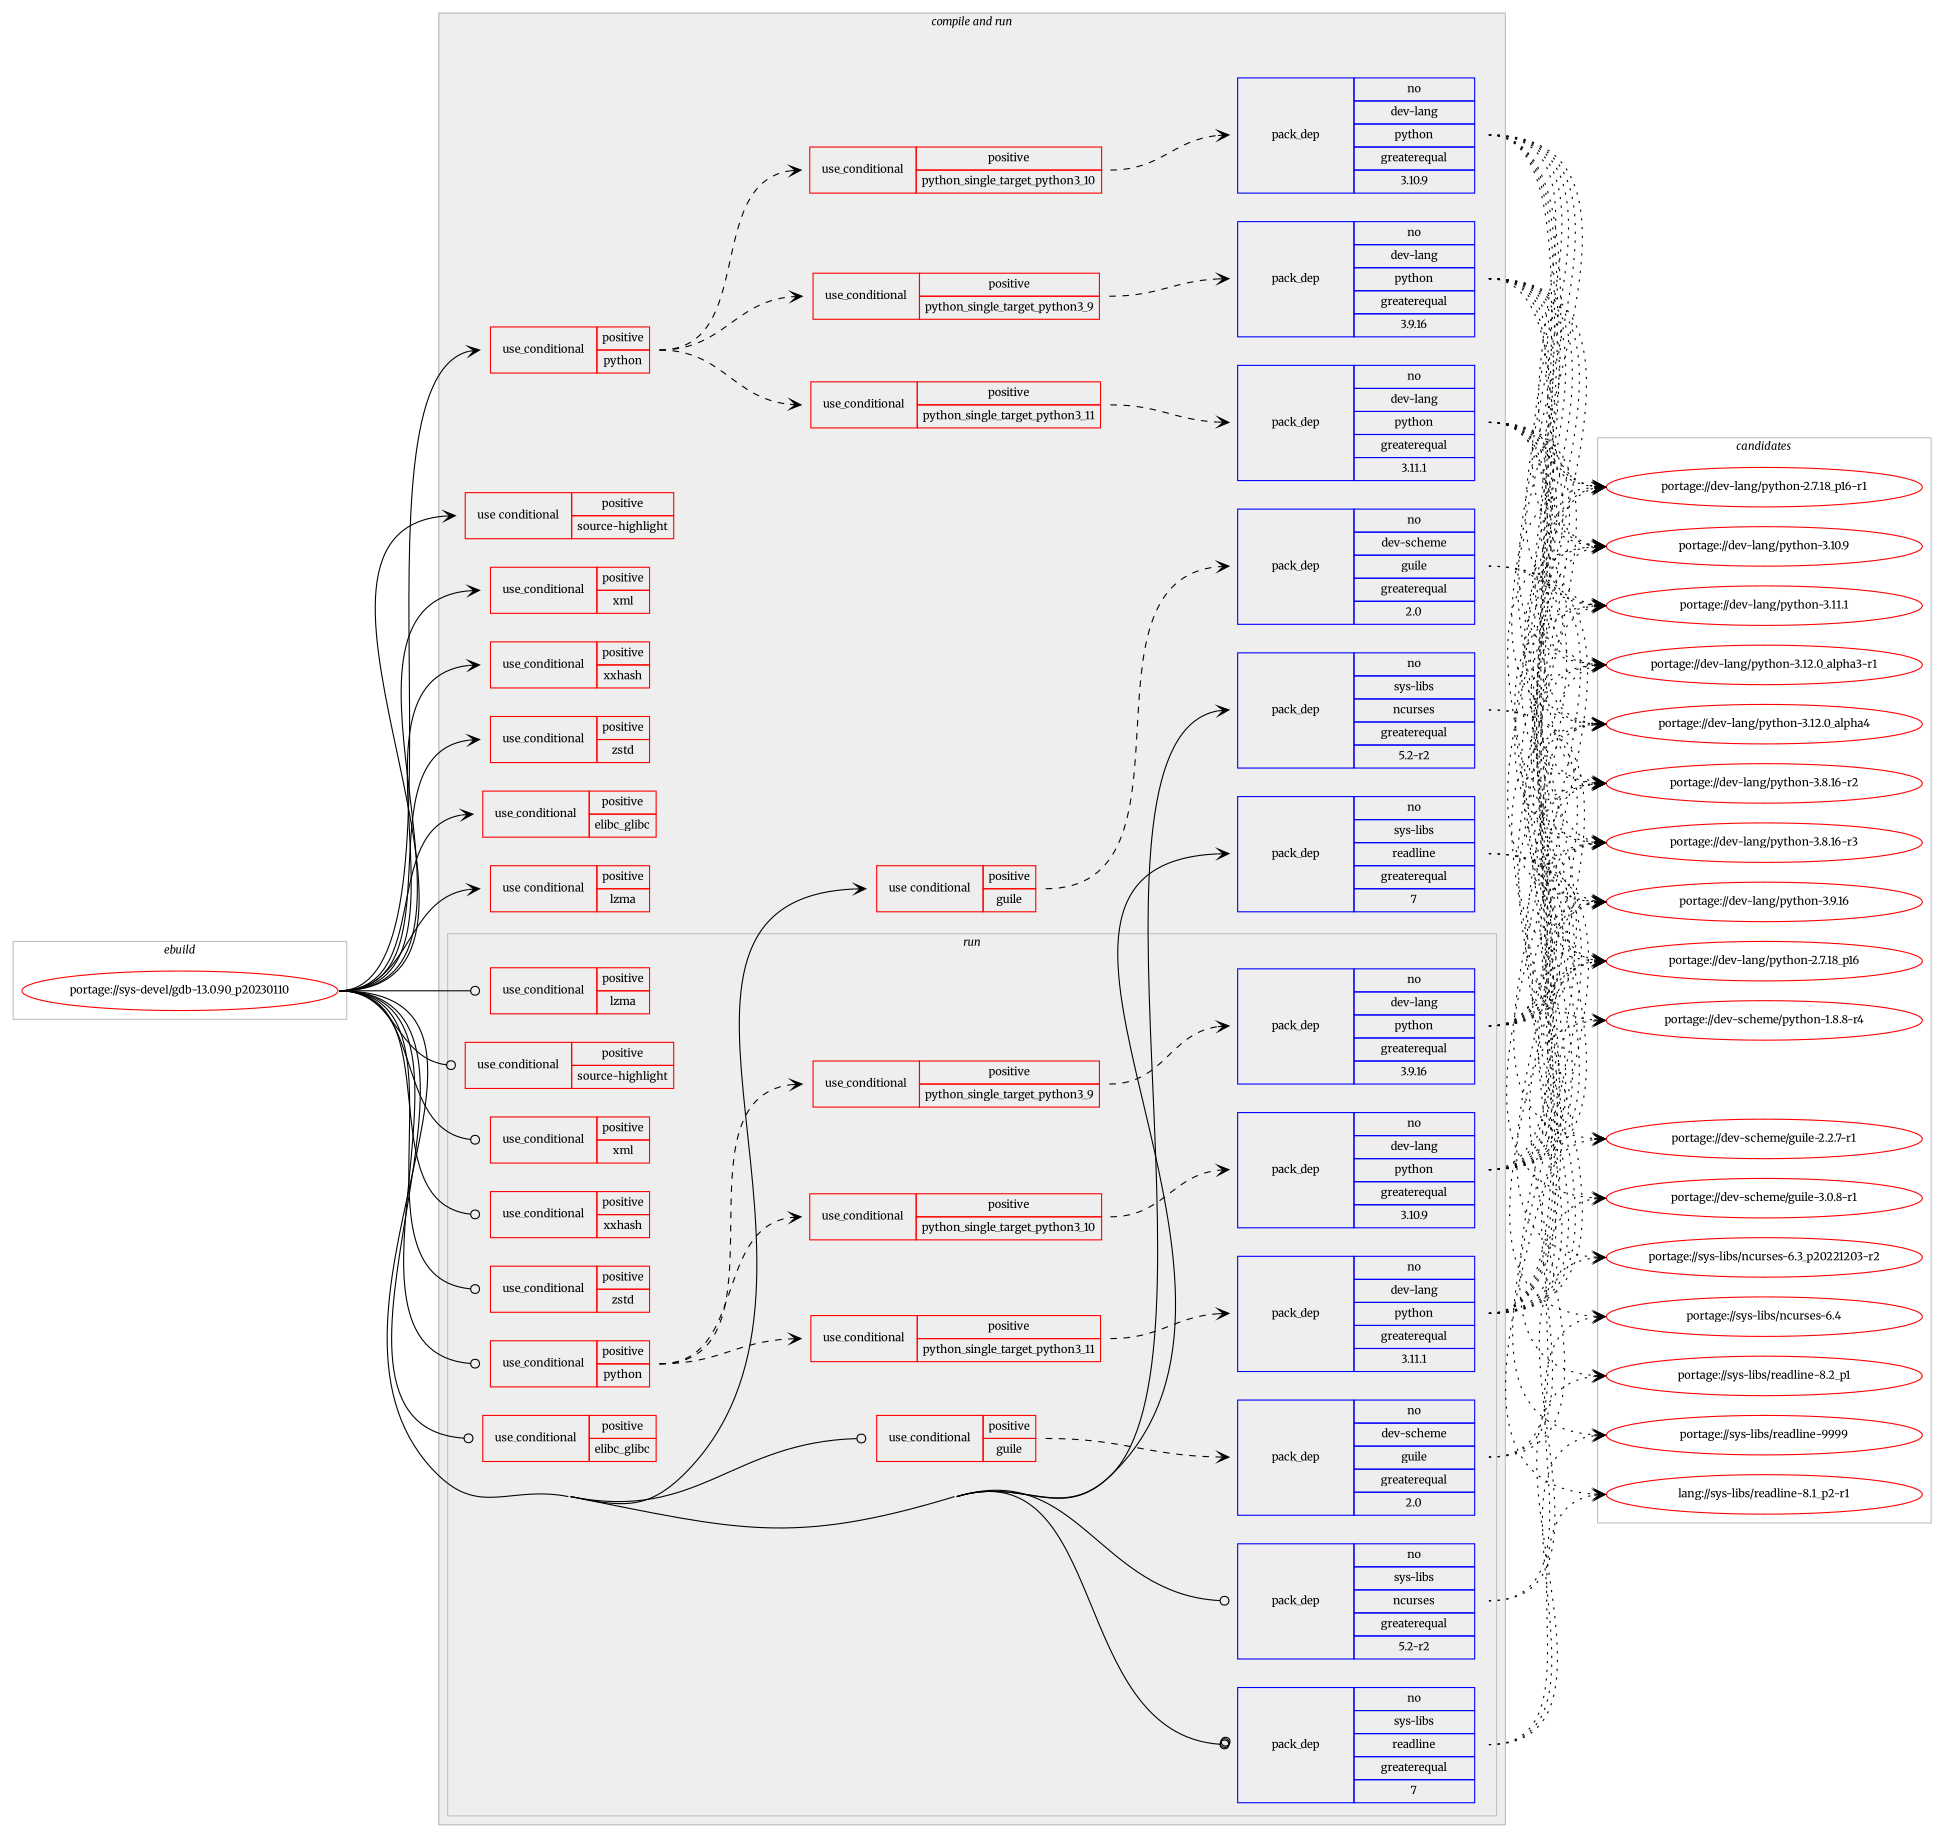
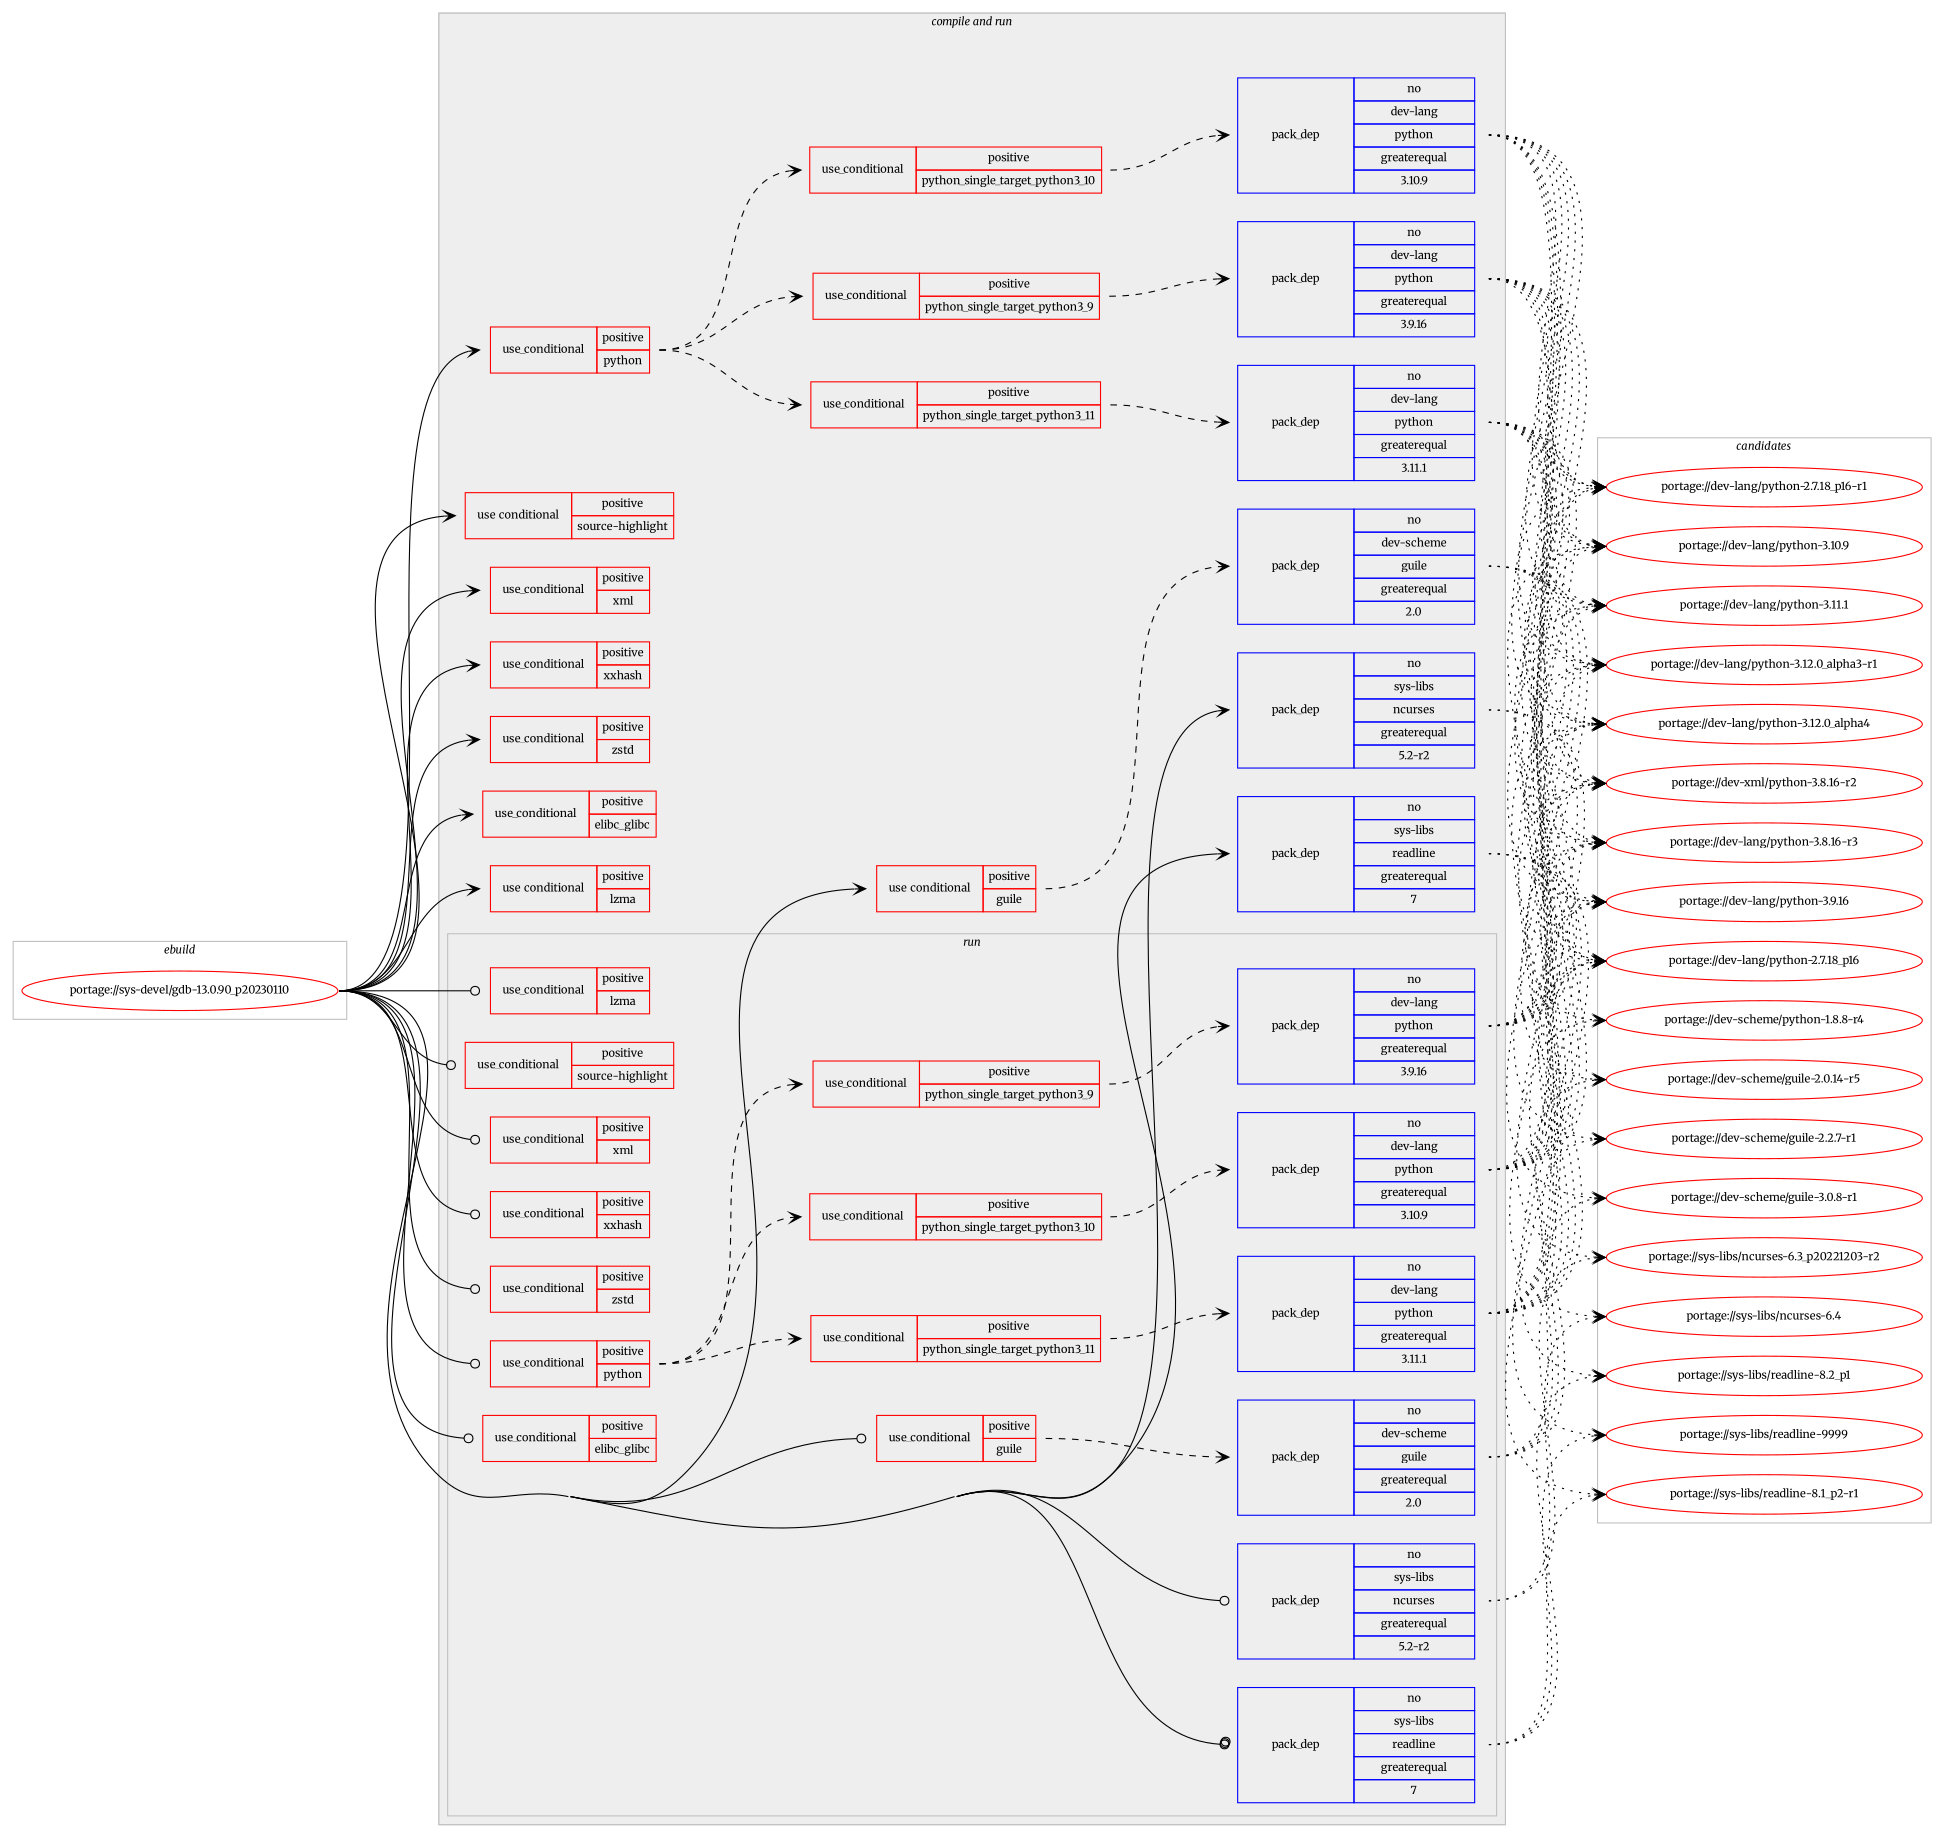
(1764, 783) -> (1764, 783)
none -> (1764, 1080)
(1764, 1494) -> (1764, 1494)
